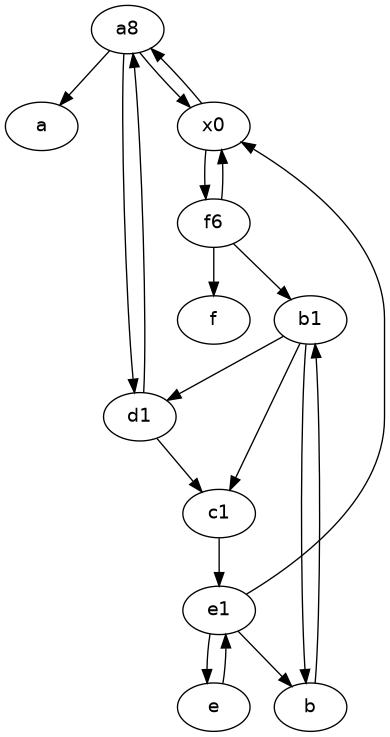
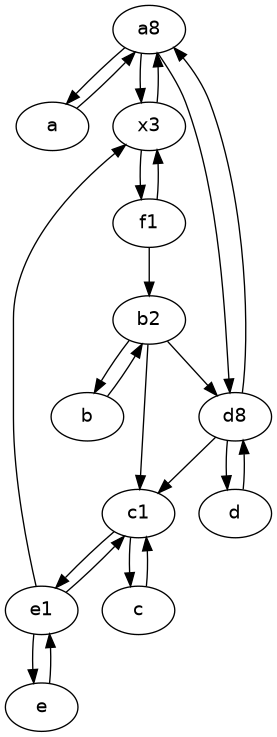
none -> (102, 86)
(214, 126) -> (149, 126)
(214, 223) -> (149, 223)
(214, 320) -> none
(311, 320) -> (149, 320)
(140, 417) -> (235, 417)
none -> (235, 514)
none -> (138, 610)
(260, 654) -> (91, 570)
